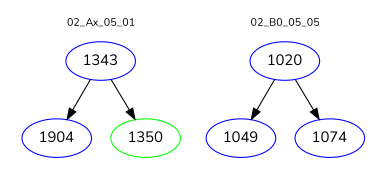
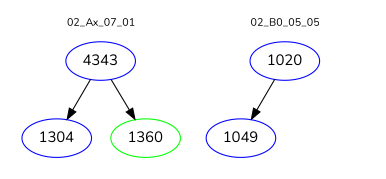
(101, 23) -> (101, 23)
(101, 61) -> (101, 61)
(57, 138) -> (57, 138)
(146, 138) -> (146, 138)
(330, 138) -> none
